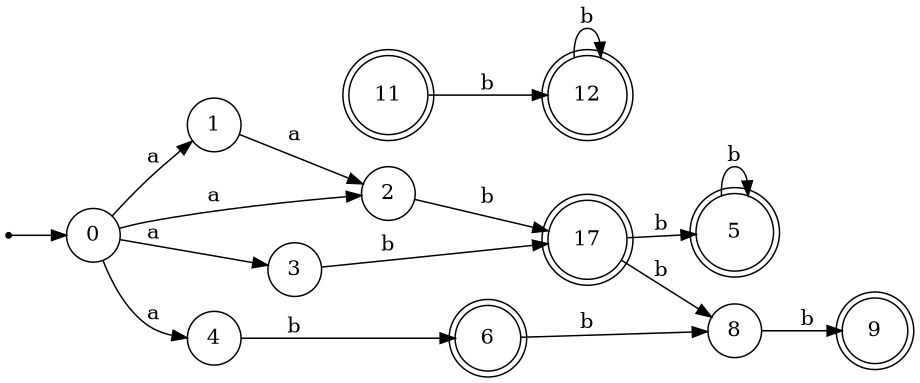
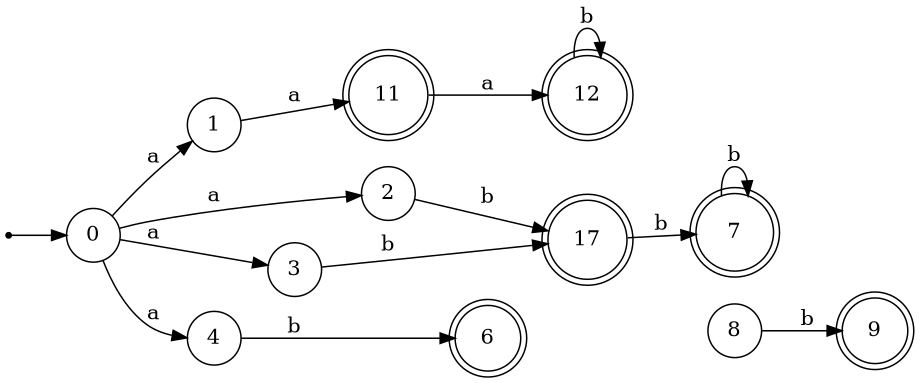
(488, 84) -> (488, 84)
(294, 156) -> (287, 112)
(735, 232) -> (735, 232)
(660, 285) -> none
(606, 335) -> none
